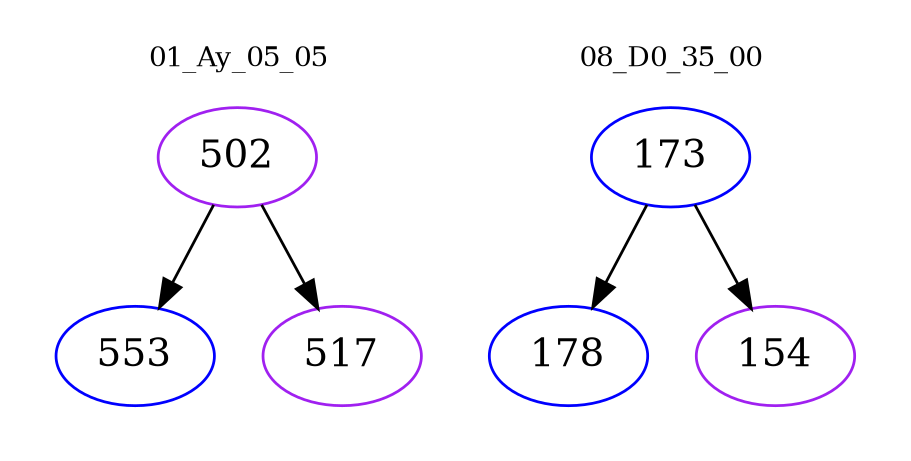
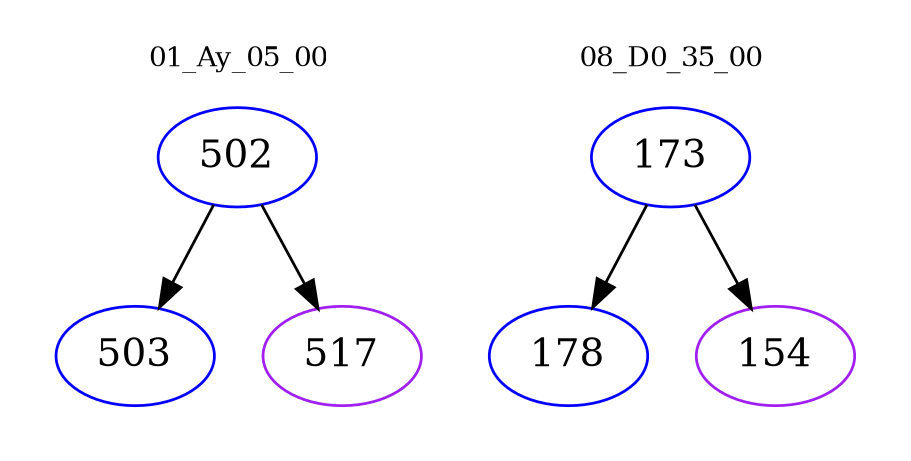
(239, 59) -> (239, 59)
(237, 157) -> (237, 157)
(135, 356) -> (135, 356)
